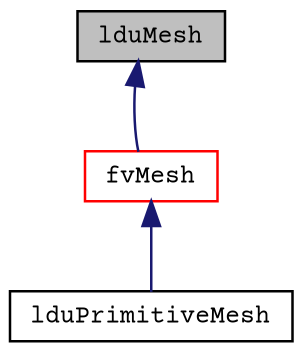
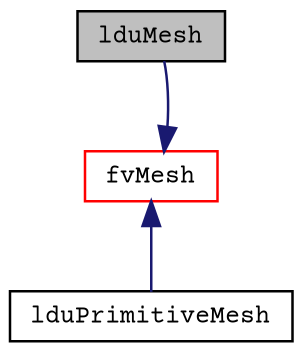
(135, 119) -> (168, 94)
